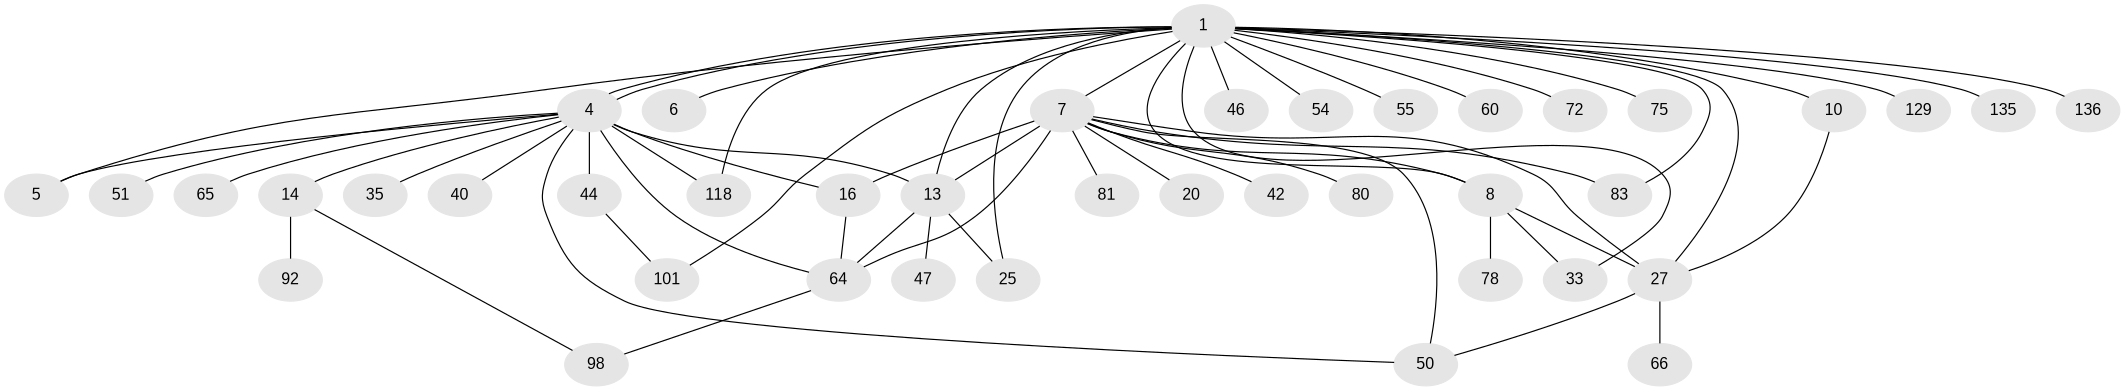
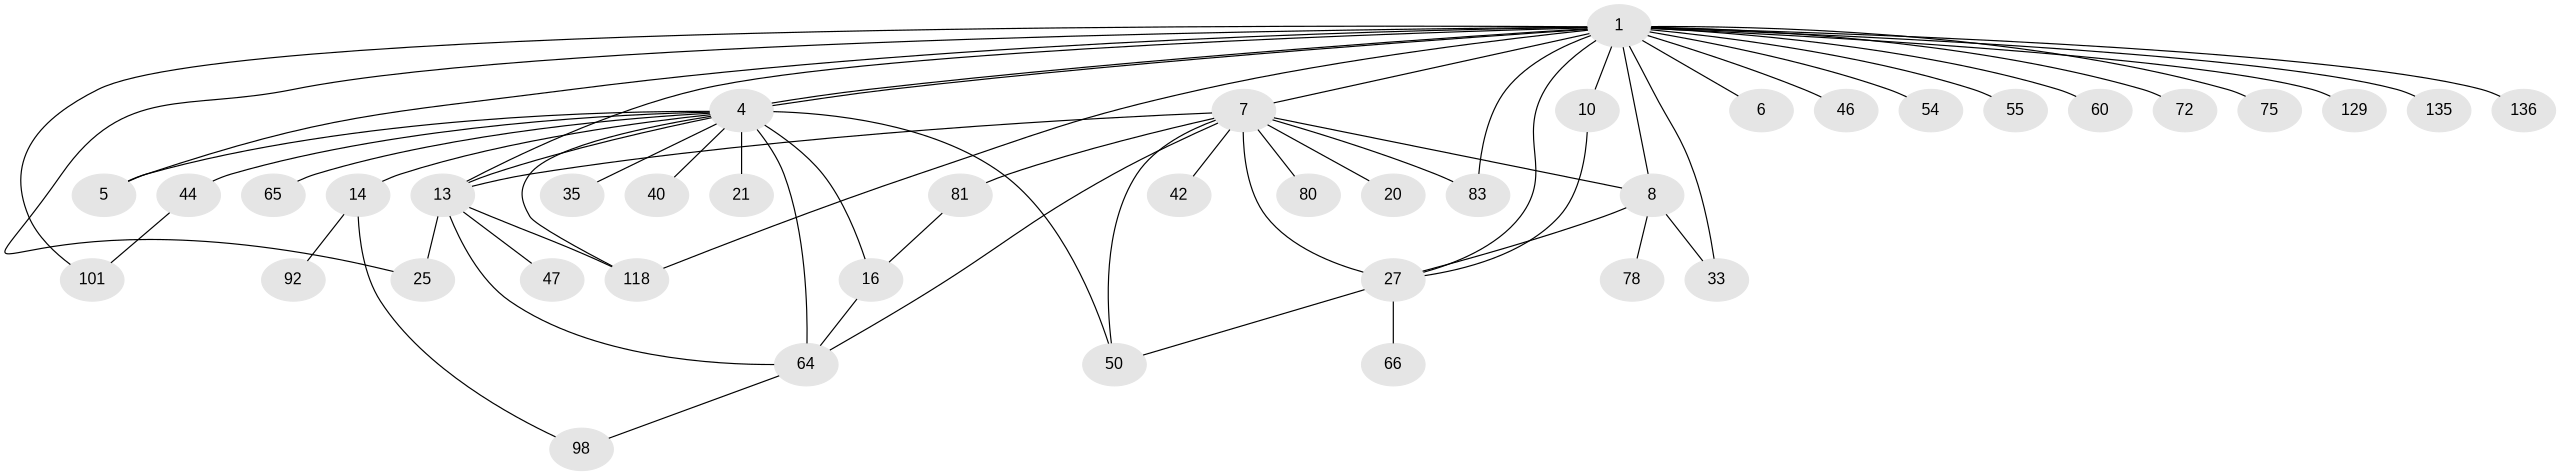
(953, 150) -> (916, 238)
(121, 195) -> (742, 195)
none -> (541, 236)
